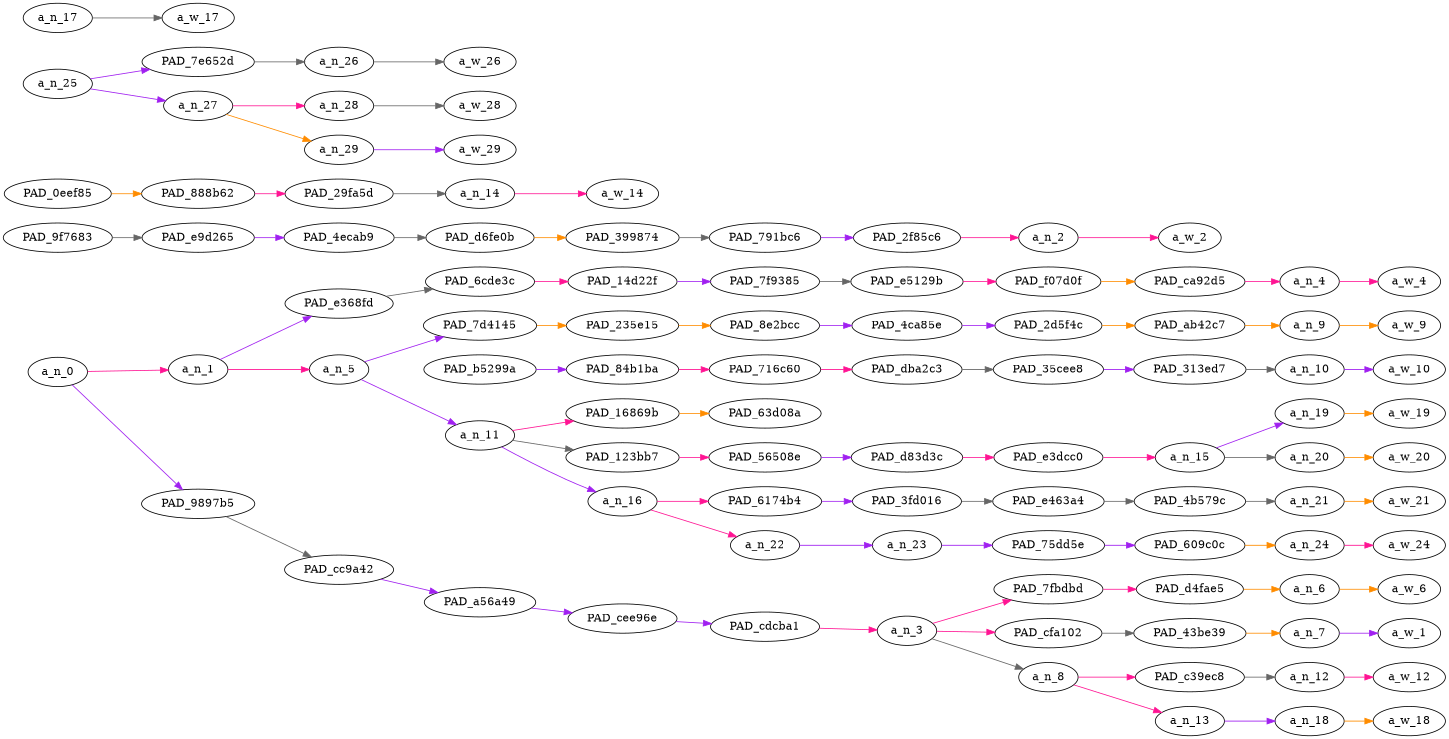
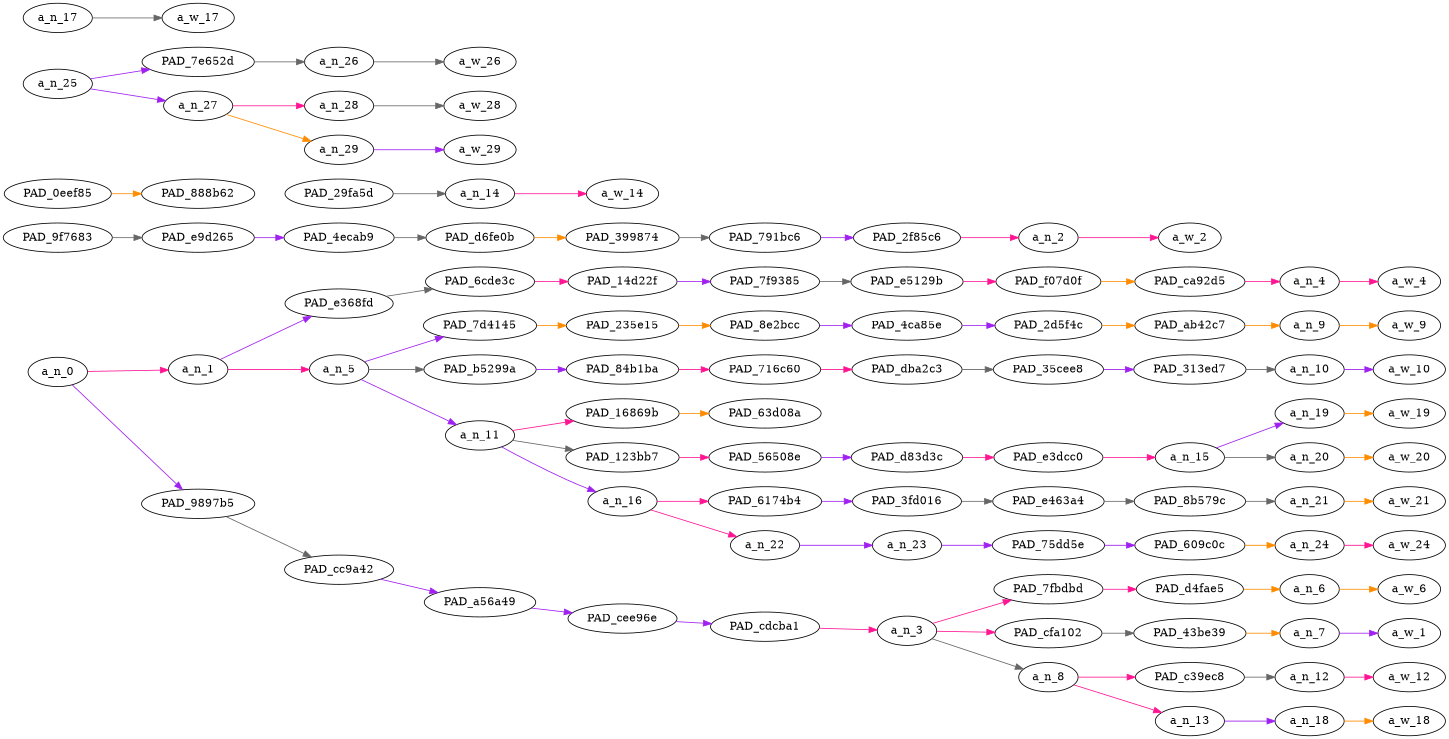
(266, 194) -> none
none -> (392, 370)
(1190, 501) -> (1190, 501)
